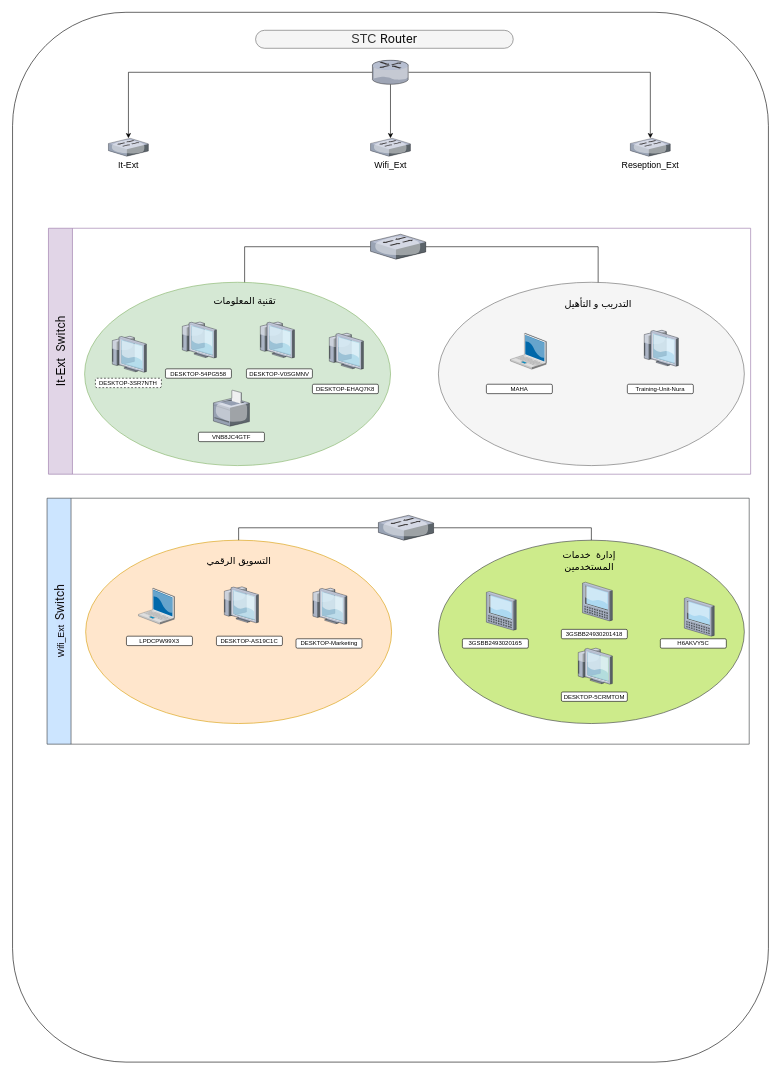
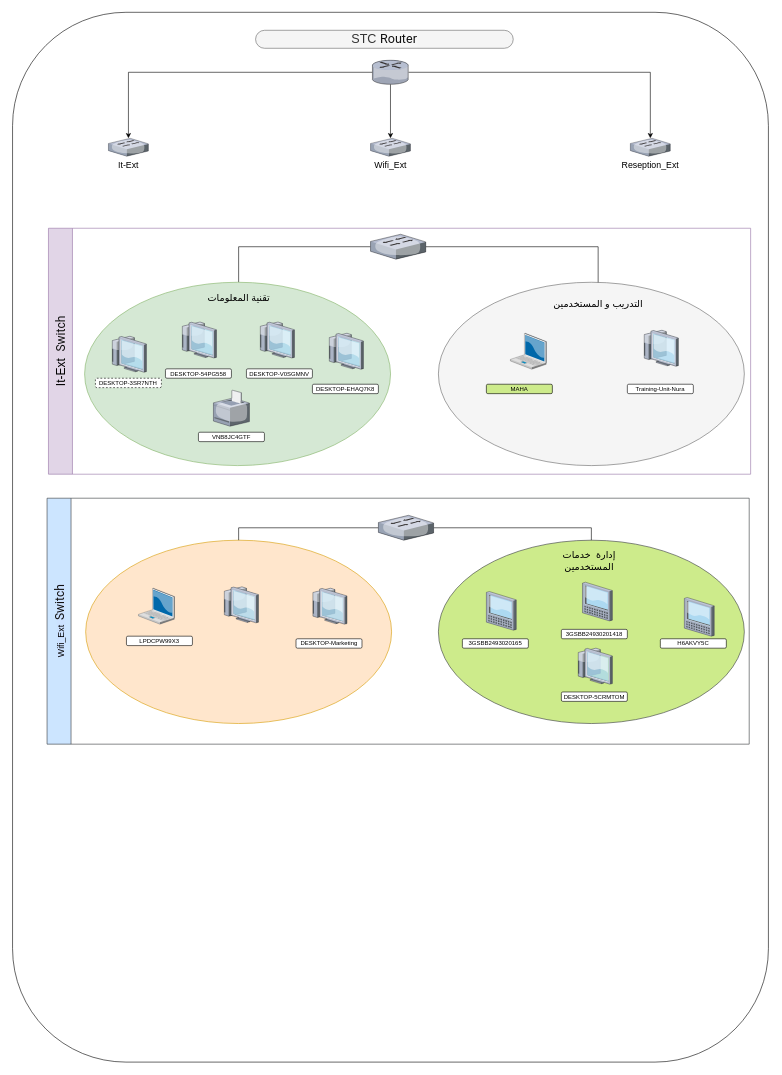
(245, 300) -> (239, 297)
(598, 303) -> (598, 303)
(519, 389) -> (519, 389)
(239, 561) -> none
(249, 641) -> none
